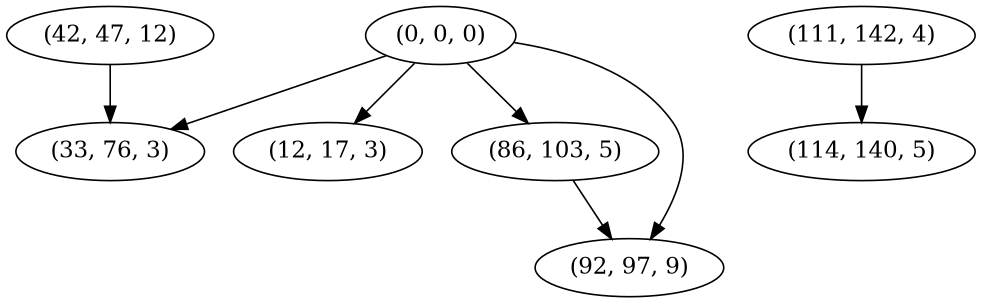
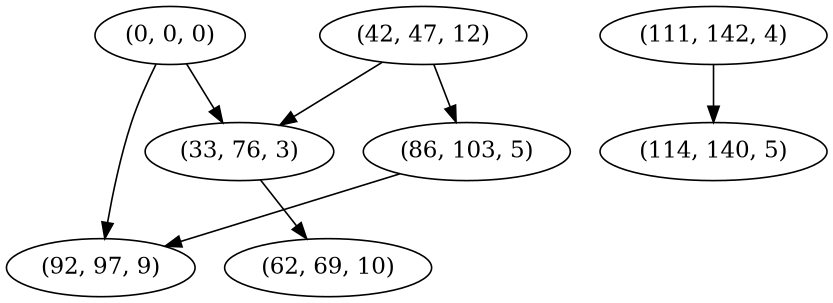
(492, 87) -> (442, 86)
(328, 152) -> none
none -> (328, 268)
